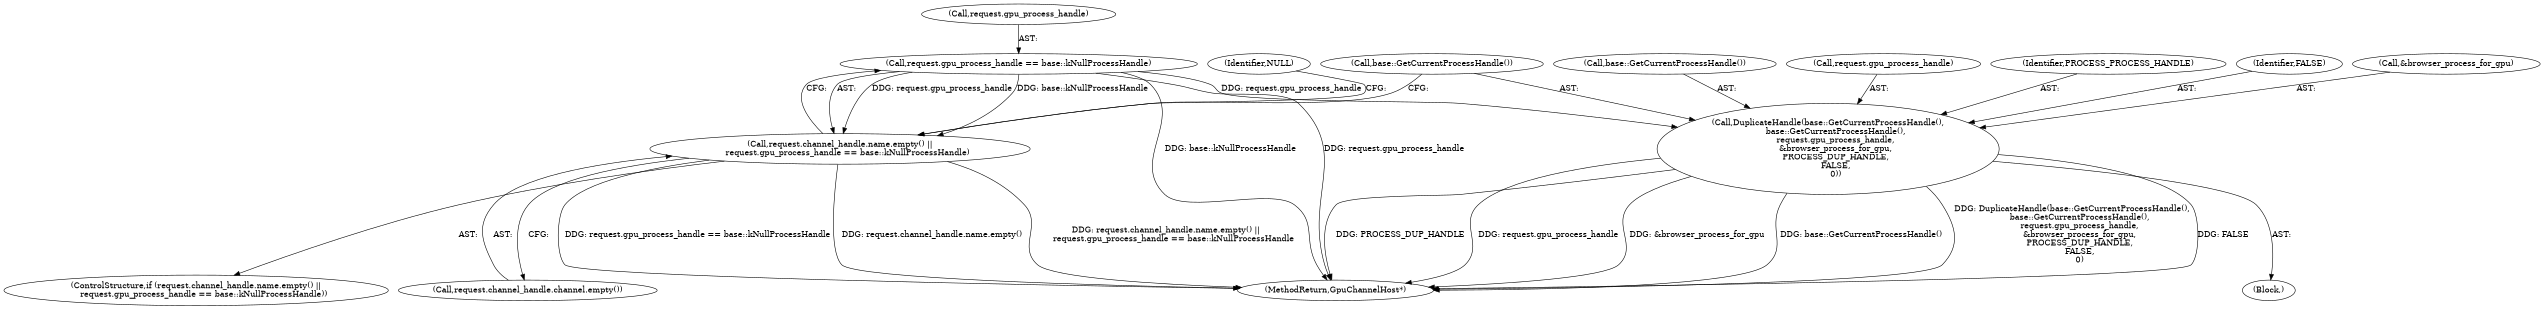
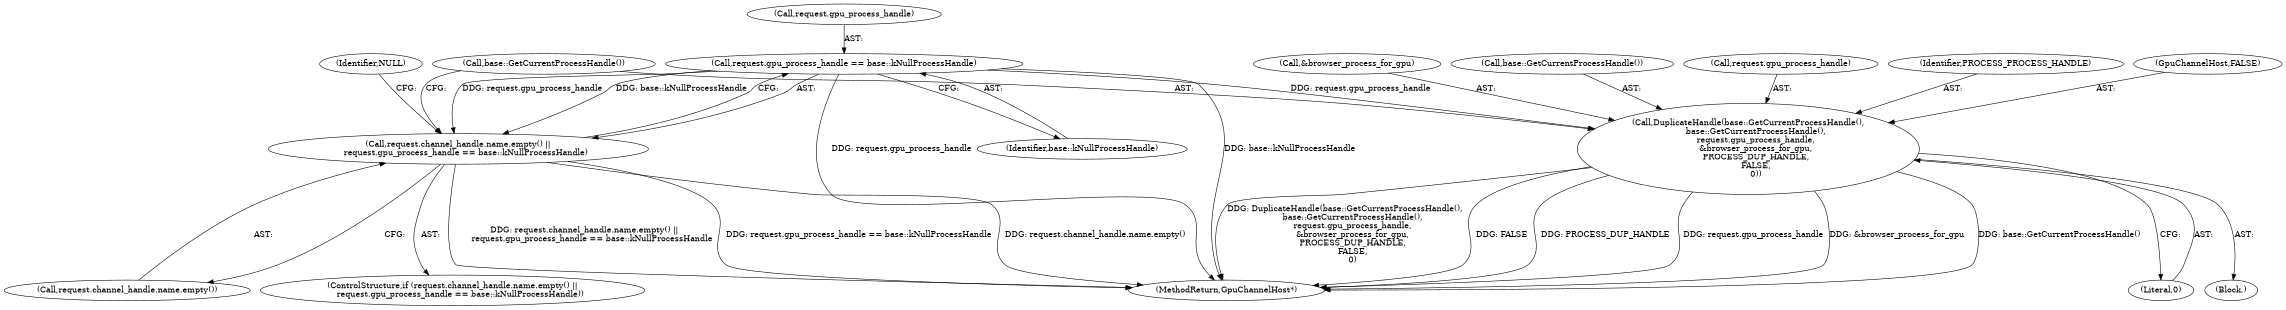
(2289, 64) -> (2208, 64)
none -> (1082, 149)
(528, 290) -> (127, 290)
none -> (2161, 290)
